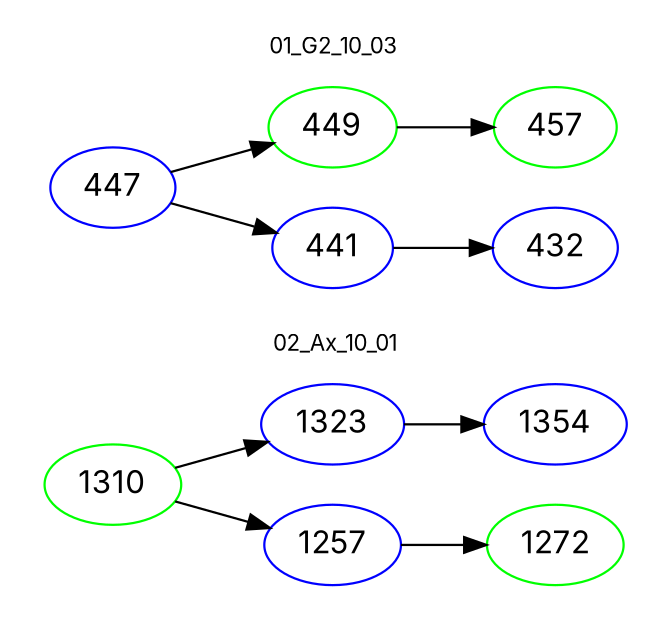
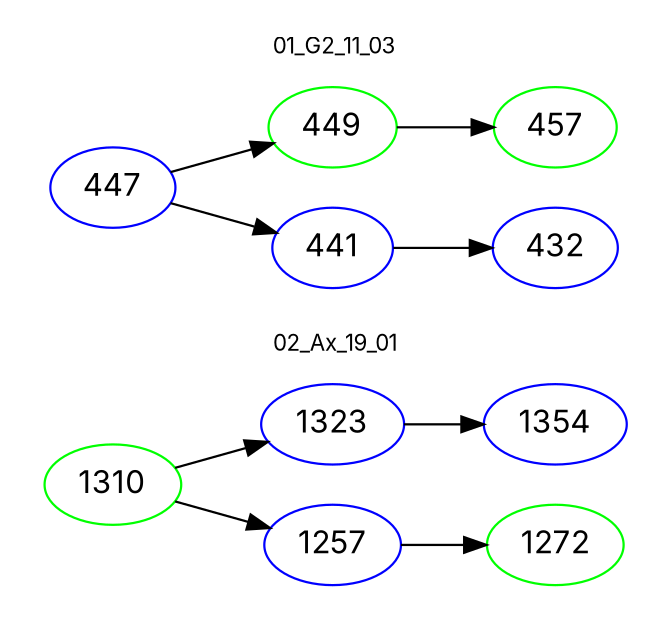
(334, 48) -> (334, 48)
(336, 345) -> (336, 345)
